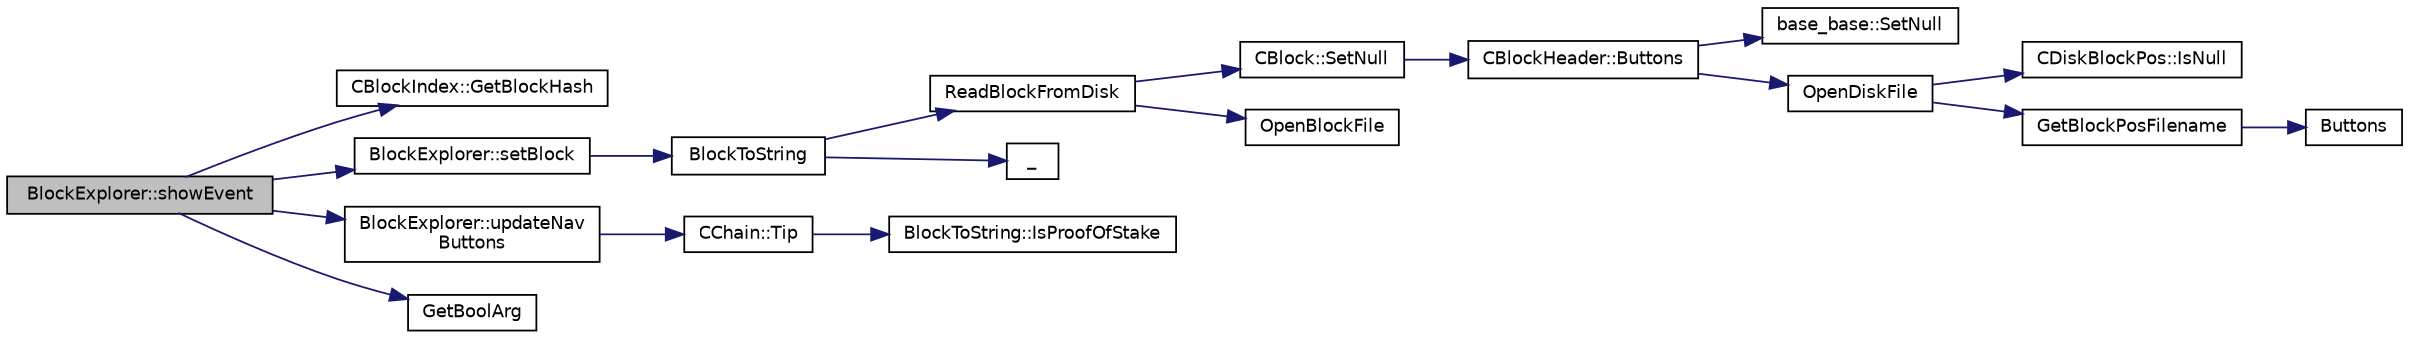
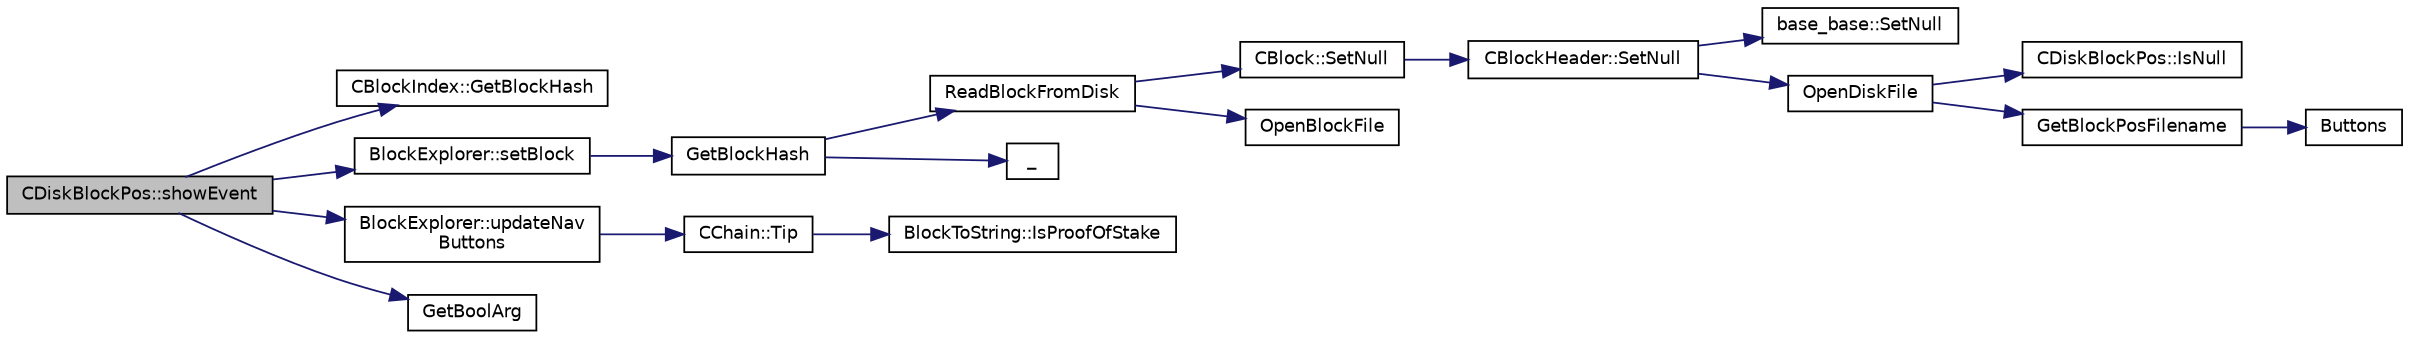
(1583, 60) -> (1583, 60)
(748, 156) -> (748, 156)
(140, 195) -> (140, 195)
